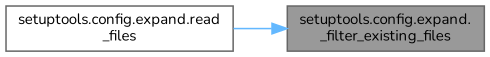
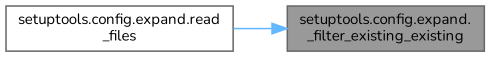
(386, 29) -> (386, 29)
